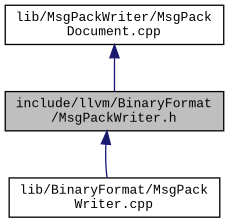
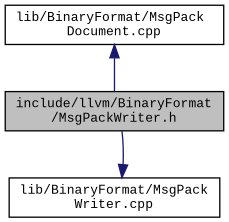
(114, 25) -> (114, 25)
(106, 161) -> (123, 148)
